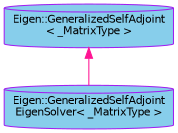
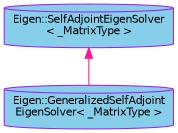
(89, 26) -> (89, 26)
